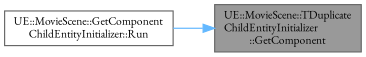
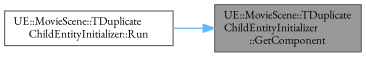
(89, 28) -> (89, 28)
